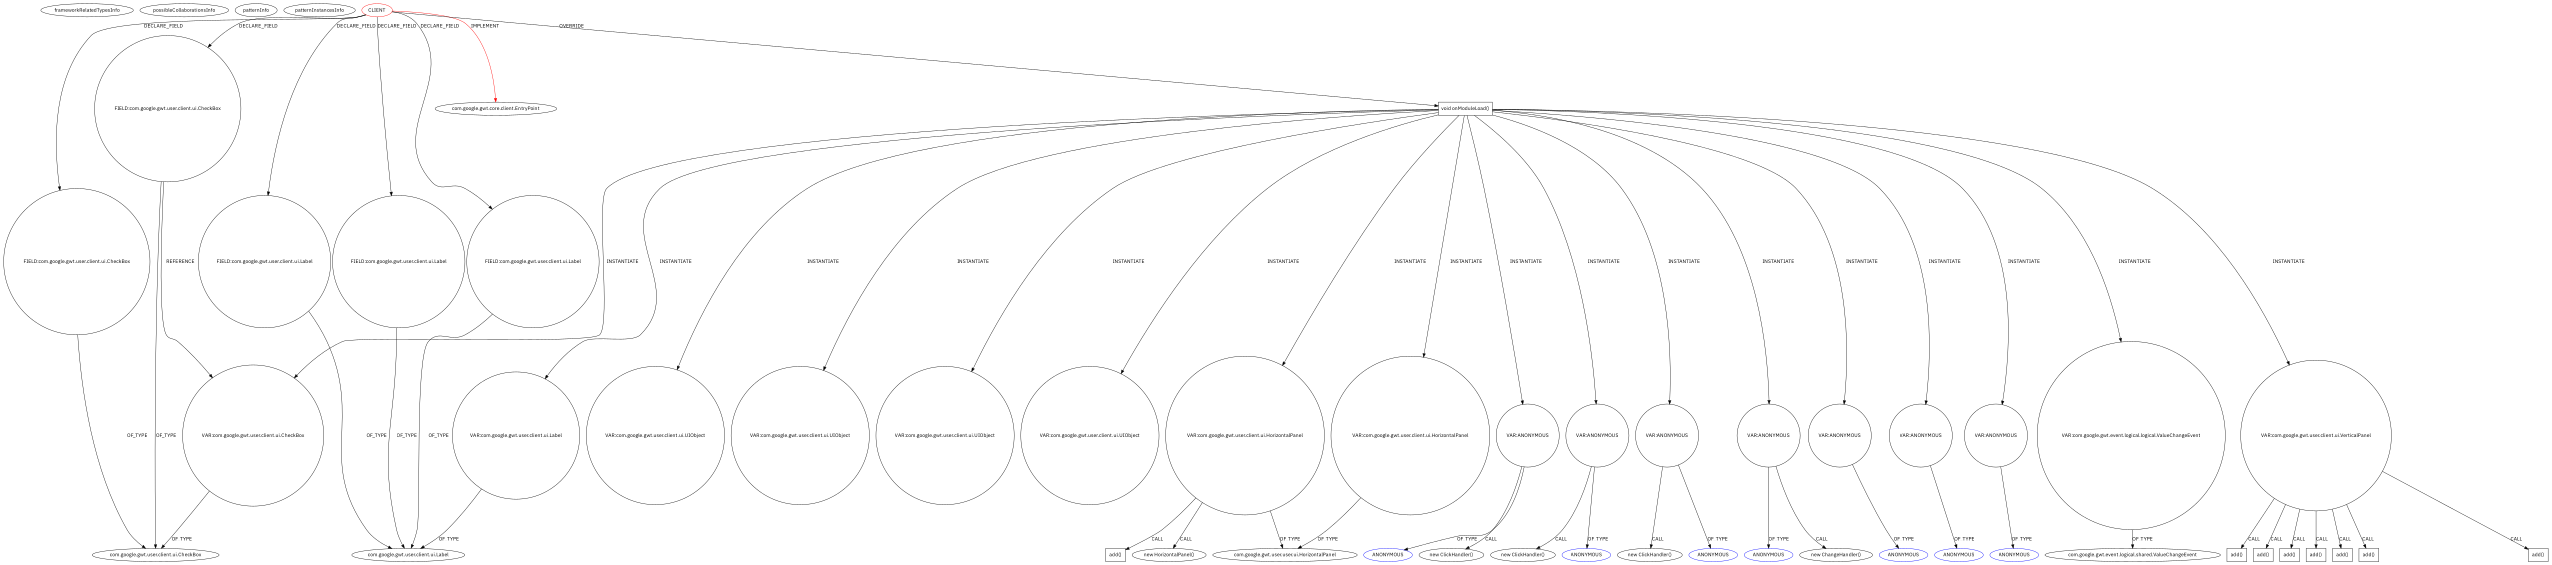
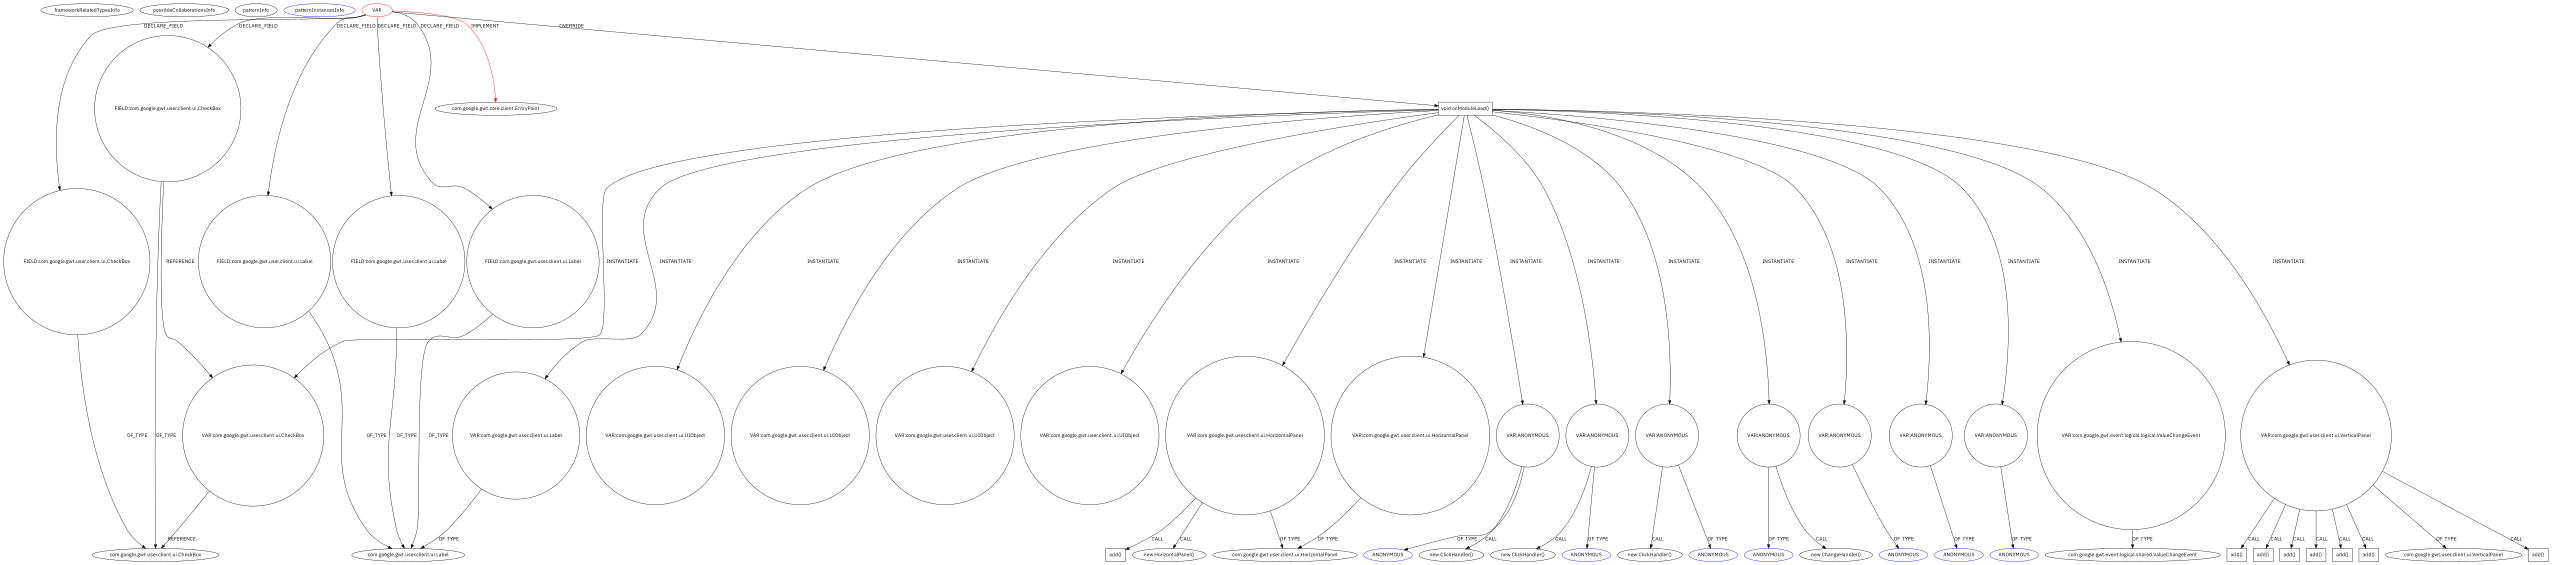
(320, 10) -> (320, 10)
(377, 10) -> (377, 10)
(182, 539) -> (182, 539)
(1285, 555) -> (1285, 555)
none -> (2454, 555)
